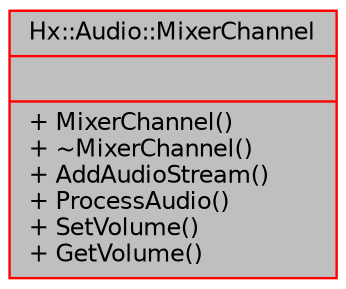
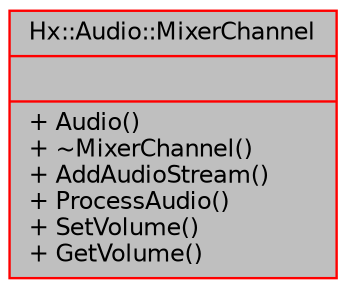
(131, 123) -> (85, 123)
